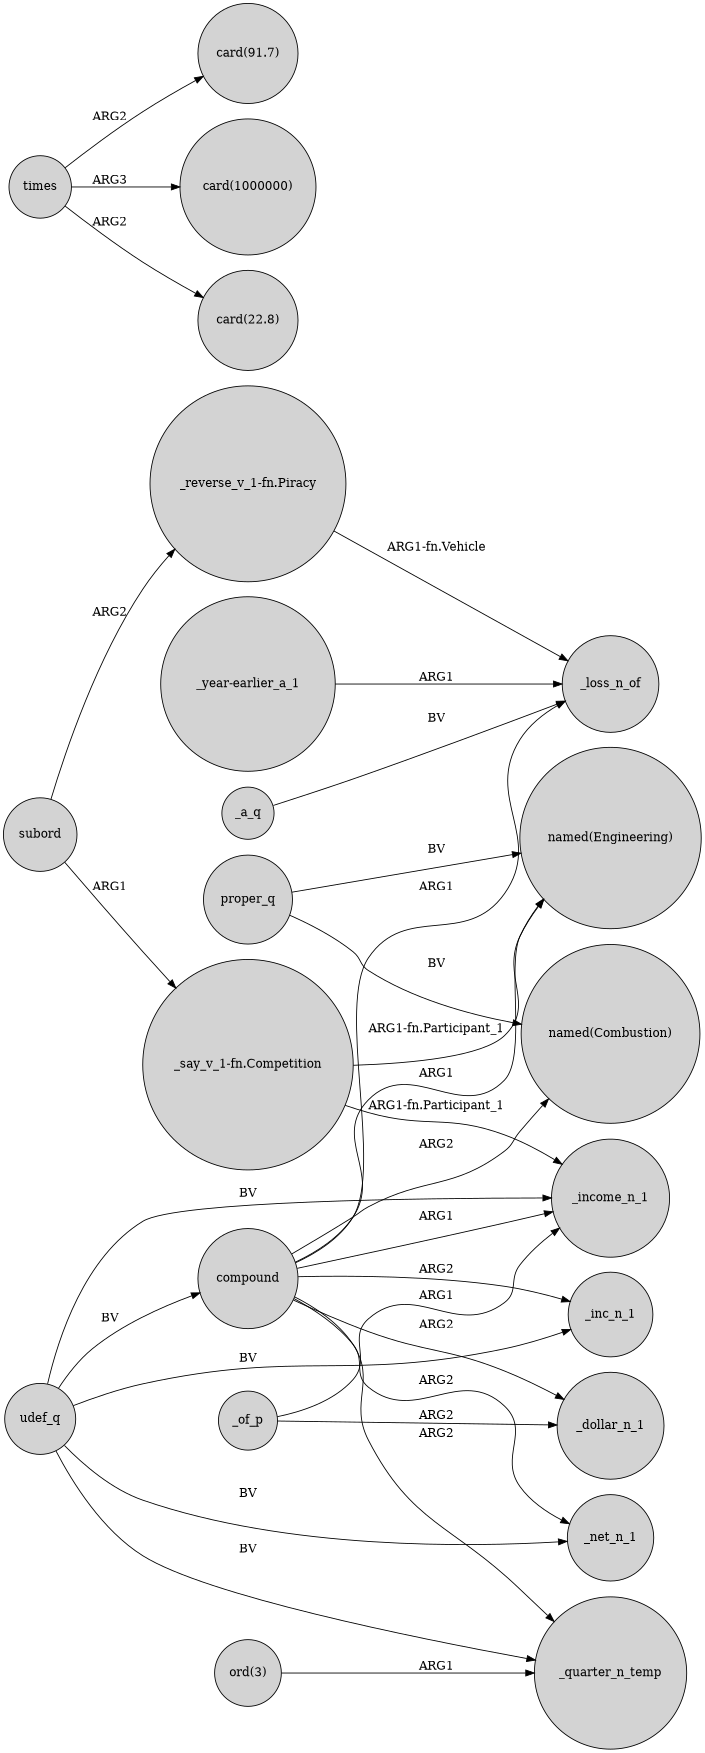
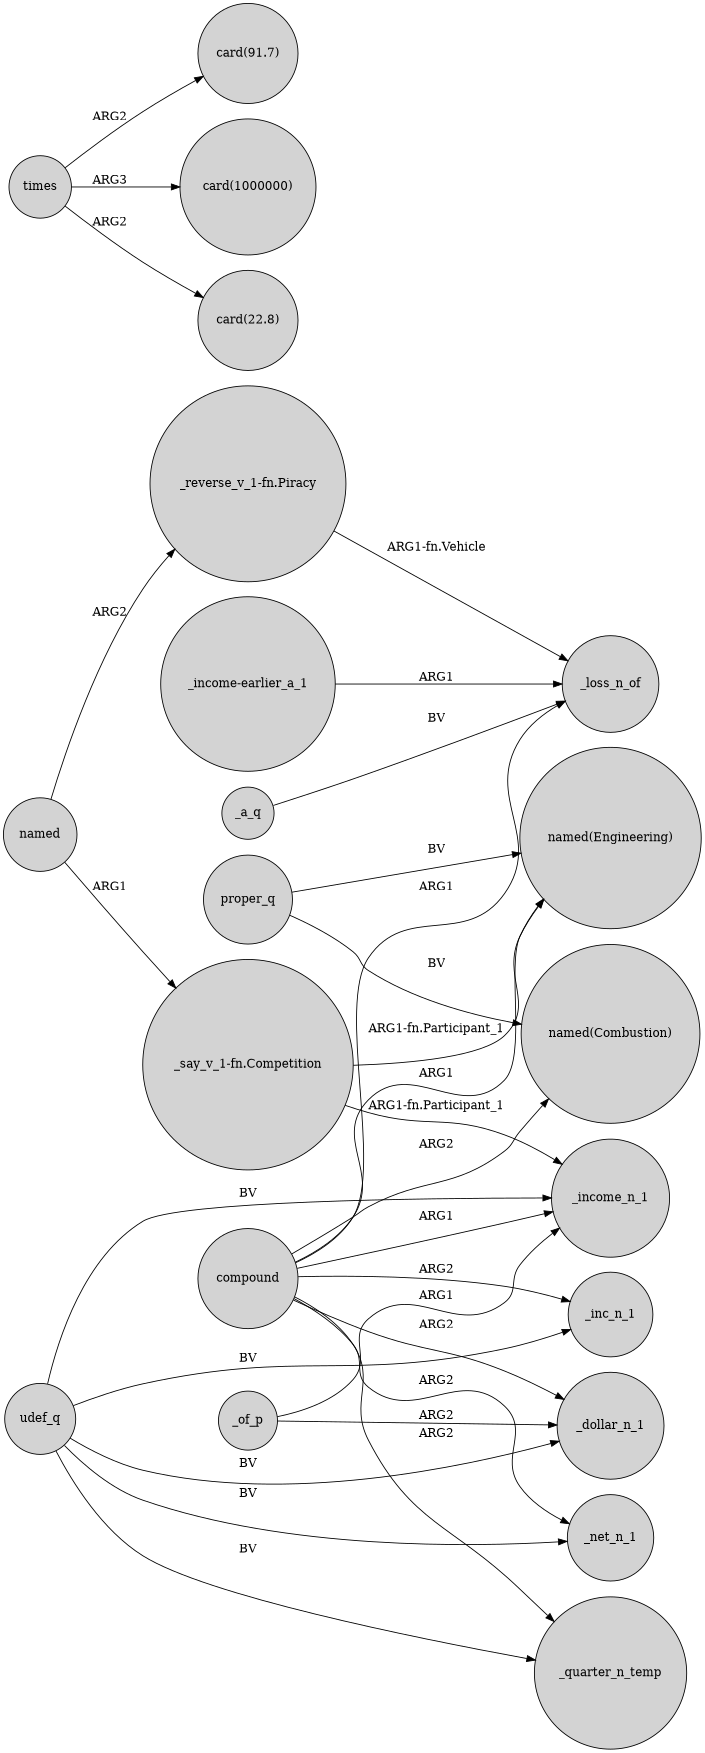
(248, 684) -> (248, 684)
(40, 835) -> (40, 835)
(117, 1331) -> (308, 1483)
(248, 1673) -> none
